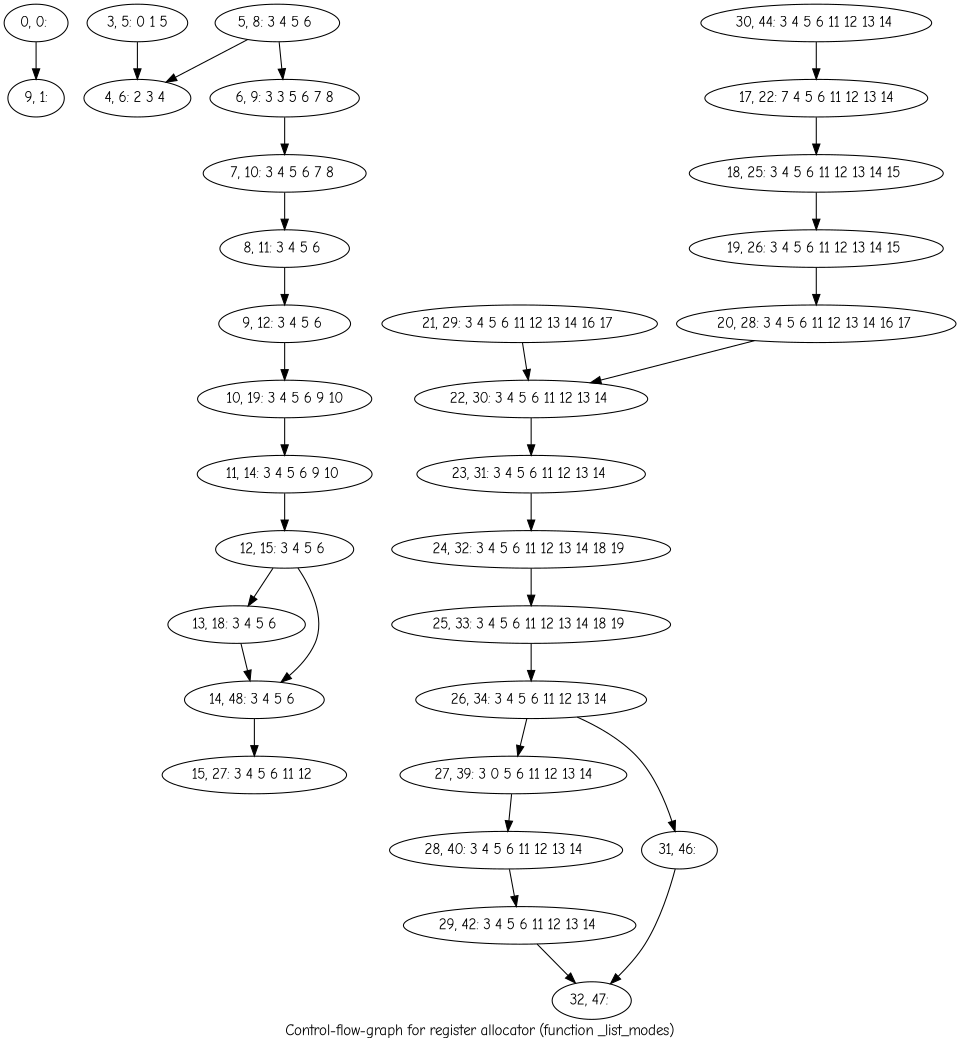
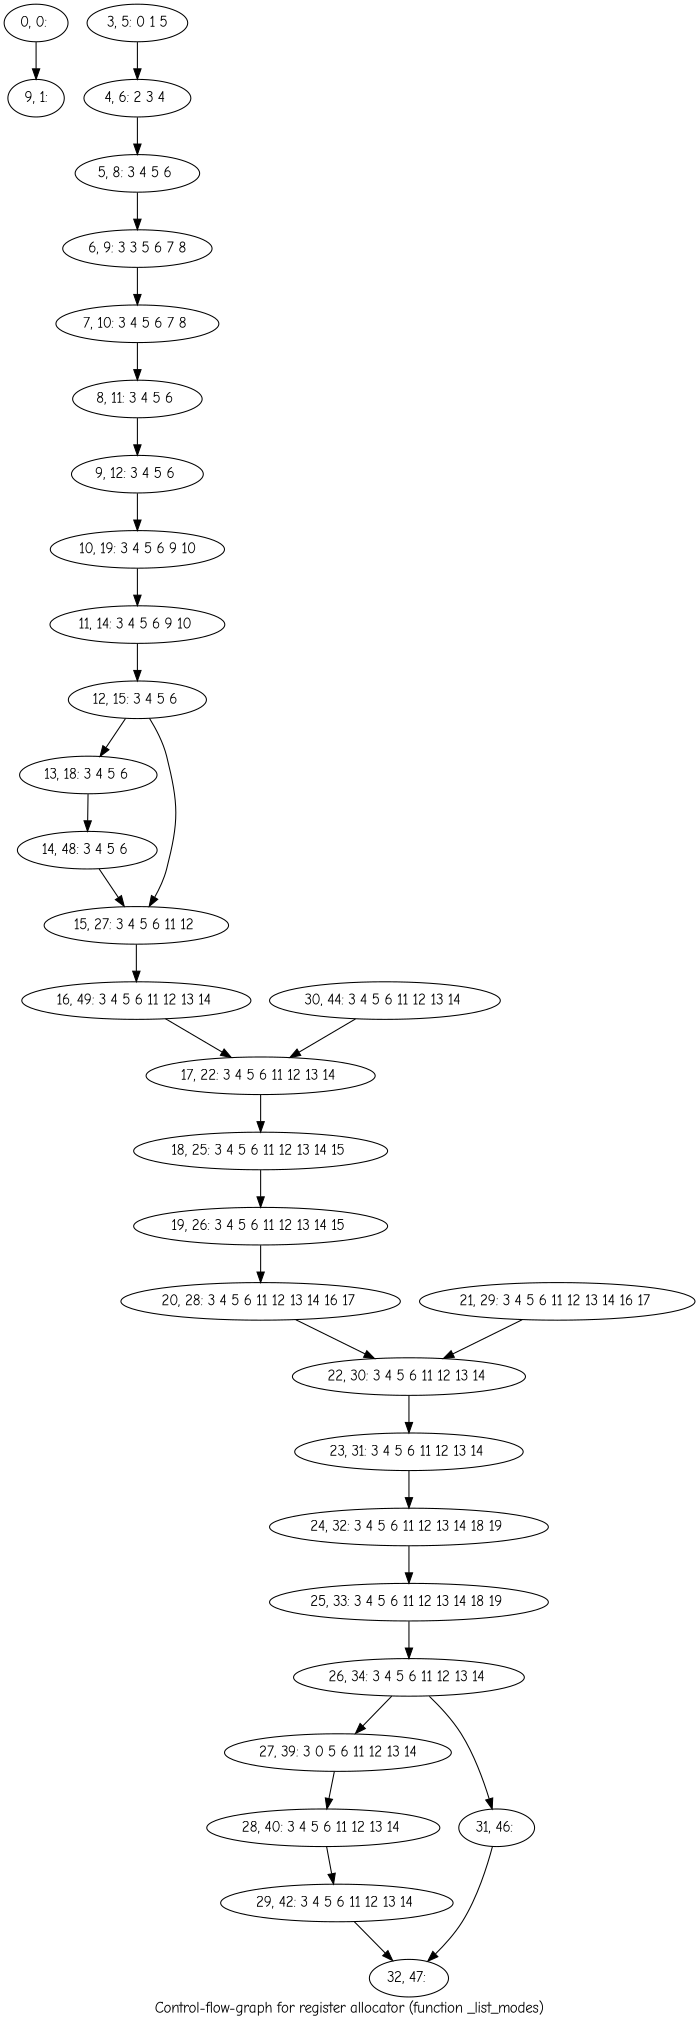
(212, 58) -> (137, 131)
(816, 98) -> (261, 1076)
(319, 624) -> (176, 807)
none -> (136, 1001)
